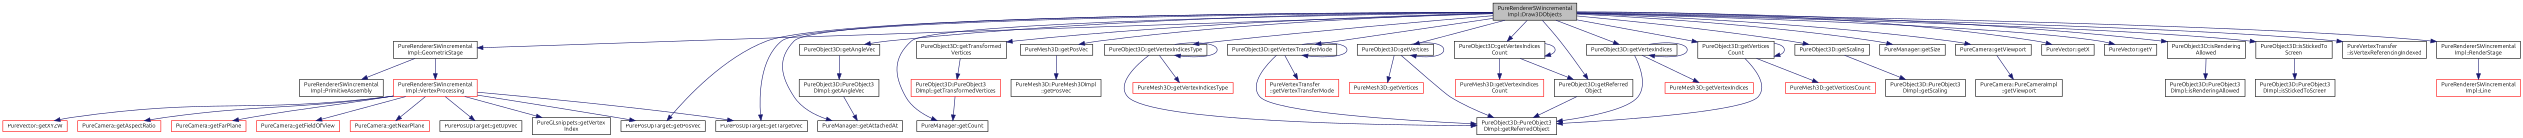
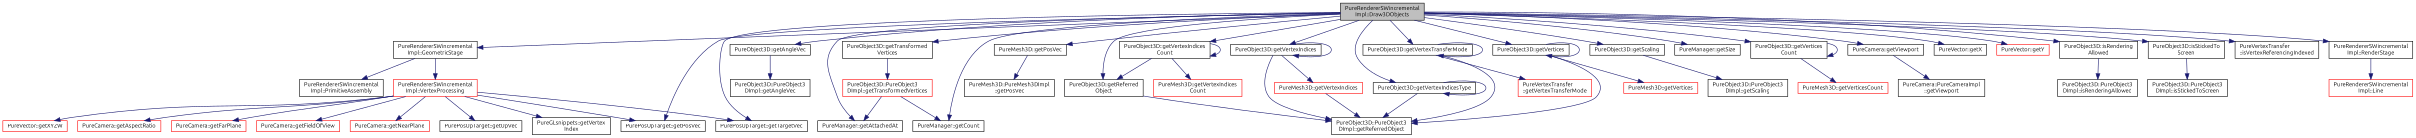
(2131, 50) -> (2023, 50)
(1183, 88) -> none
(849, 106) -> (874, 106)
(1684, 114) -> (1340, 104)
